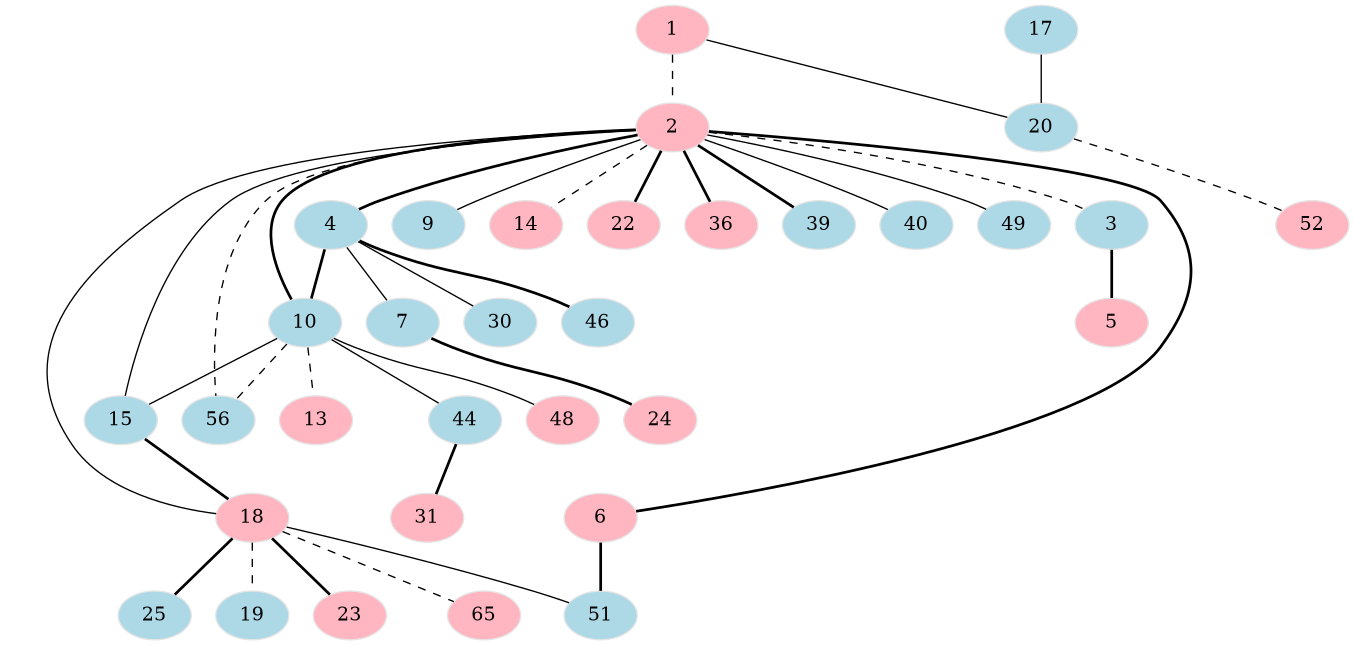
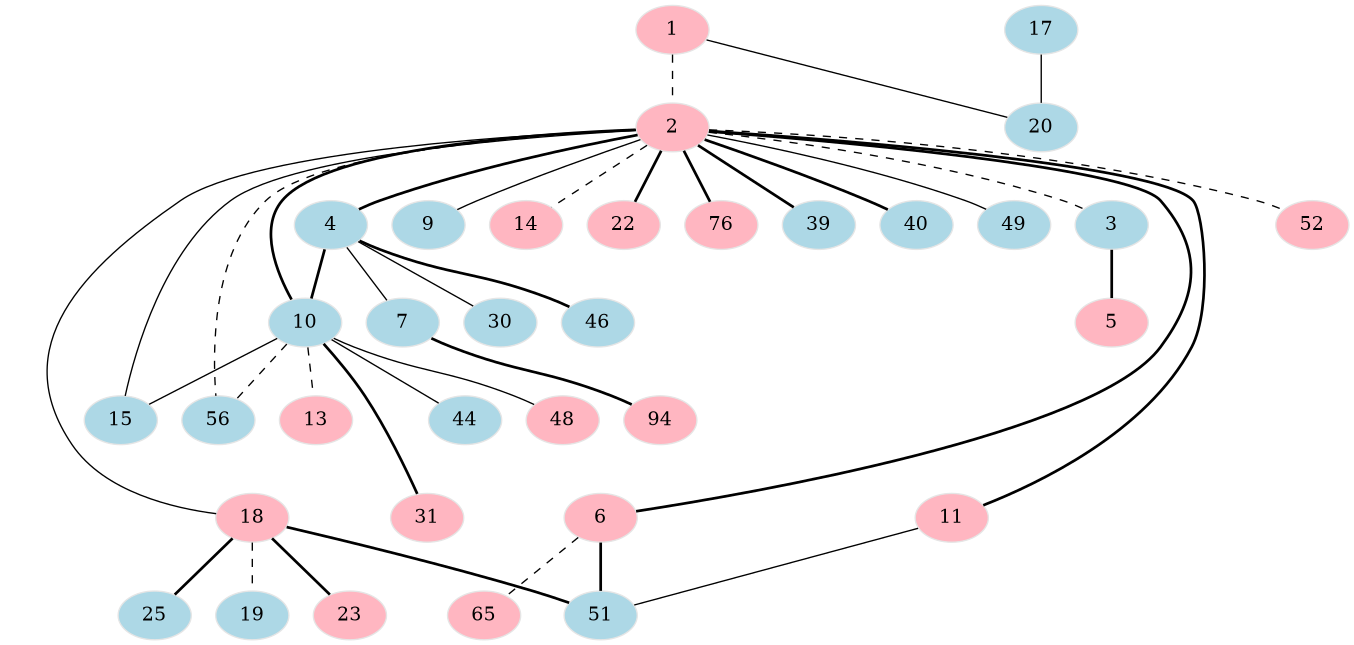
(797, 173) -> (797, 173)
(1179, 173) -> (999, 153)
(721, 225) -> (721, 225)
(660, 420) -> (660, 420)
(187, 469) -> none
(446, 469) -> (377, 415)
none -> (952, 518)
(429, 562) -> (429, 562)
(368, 567) -> (542, 567)
